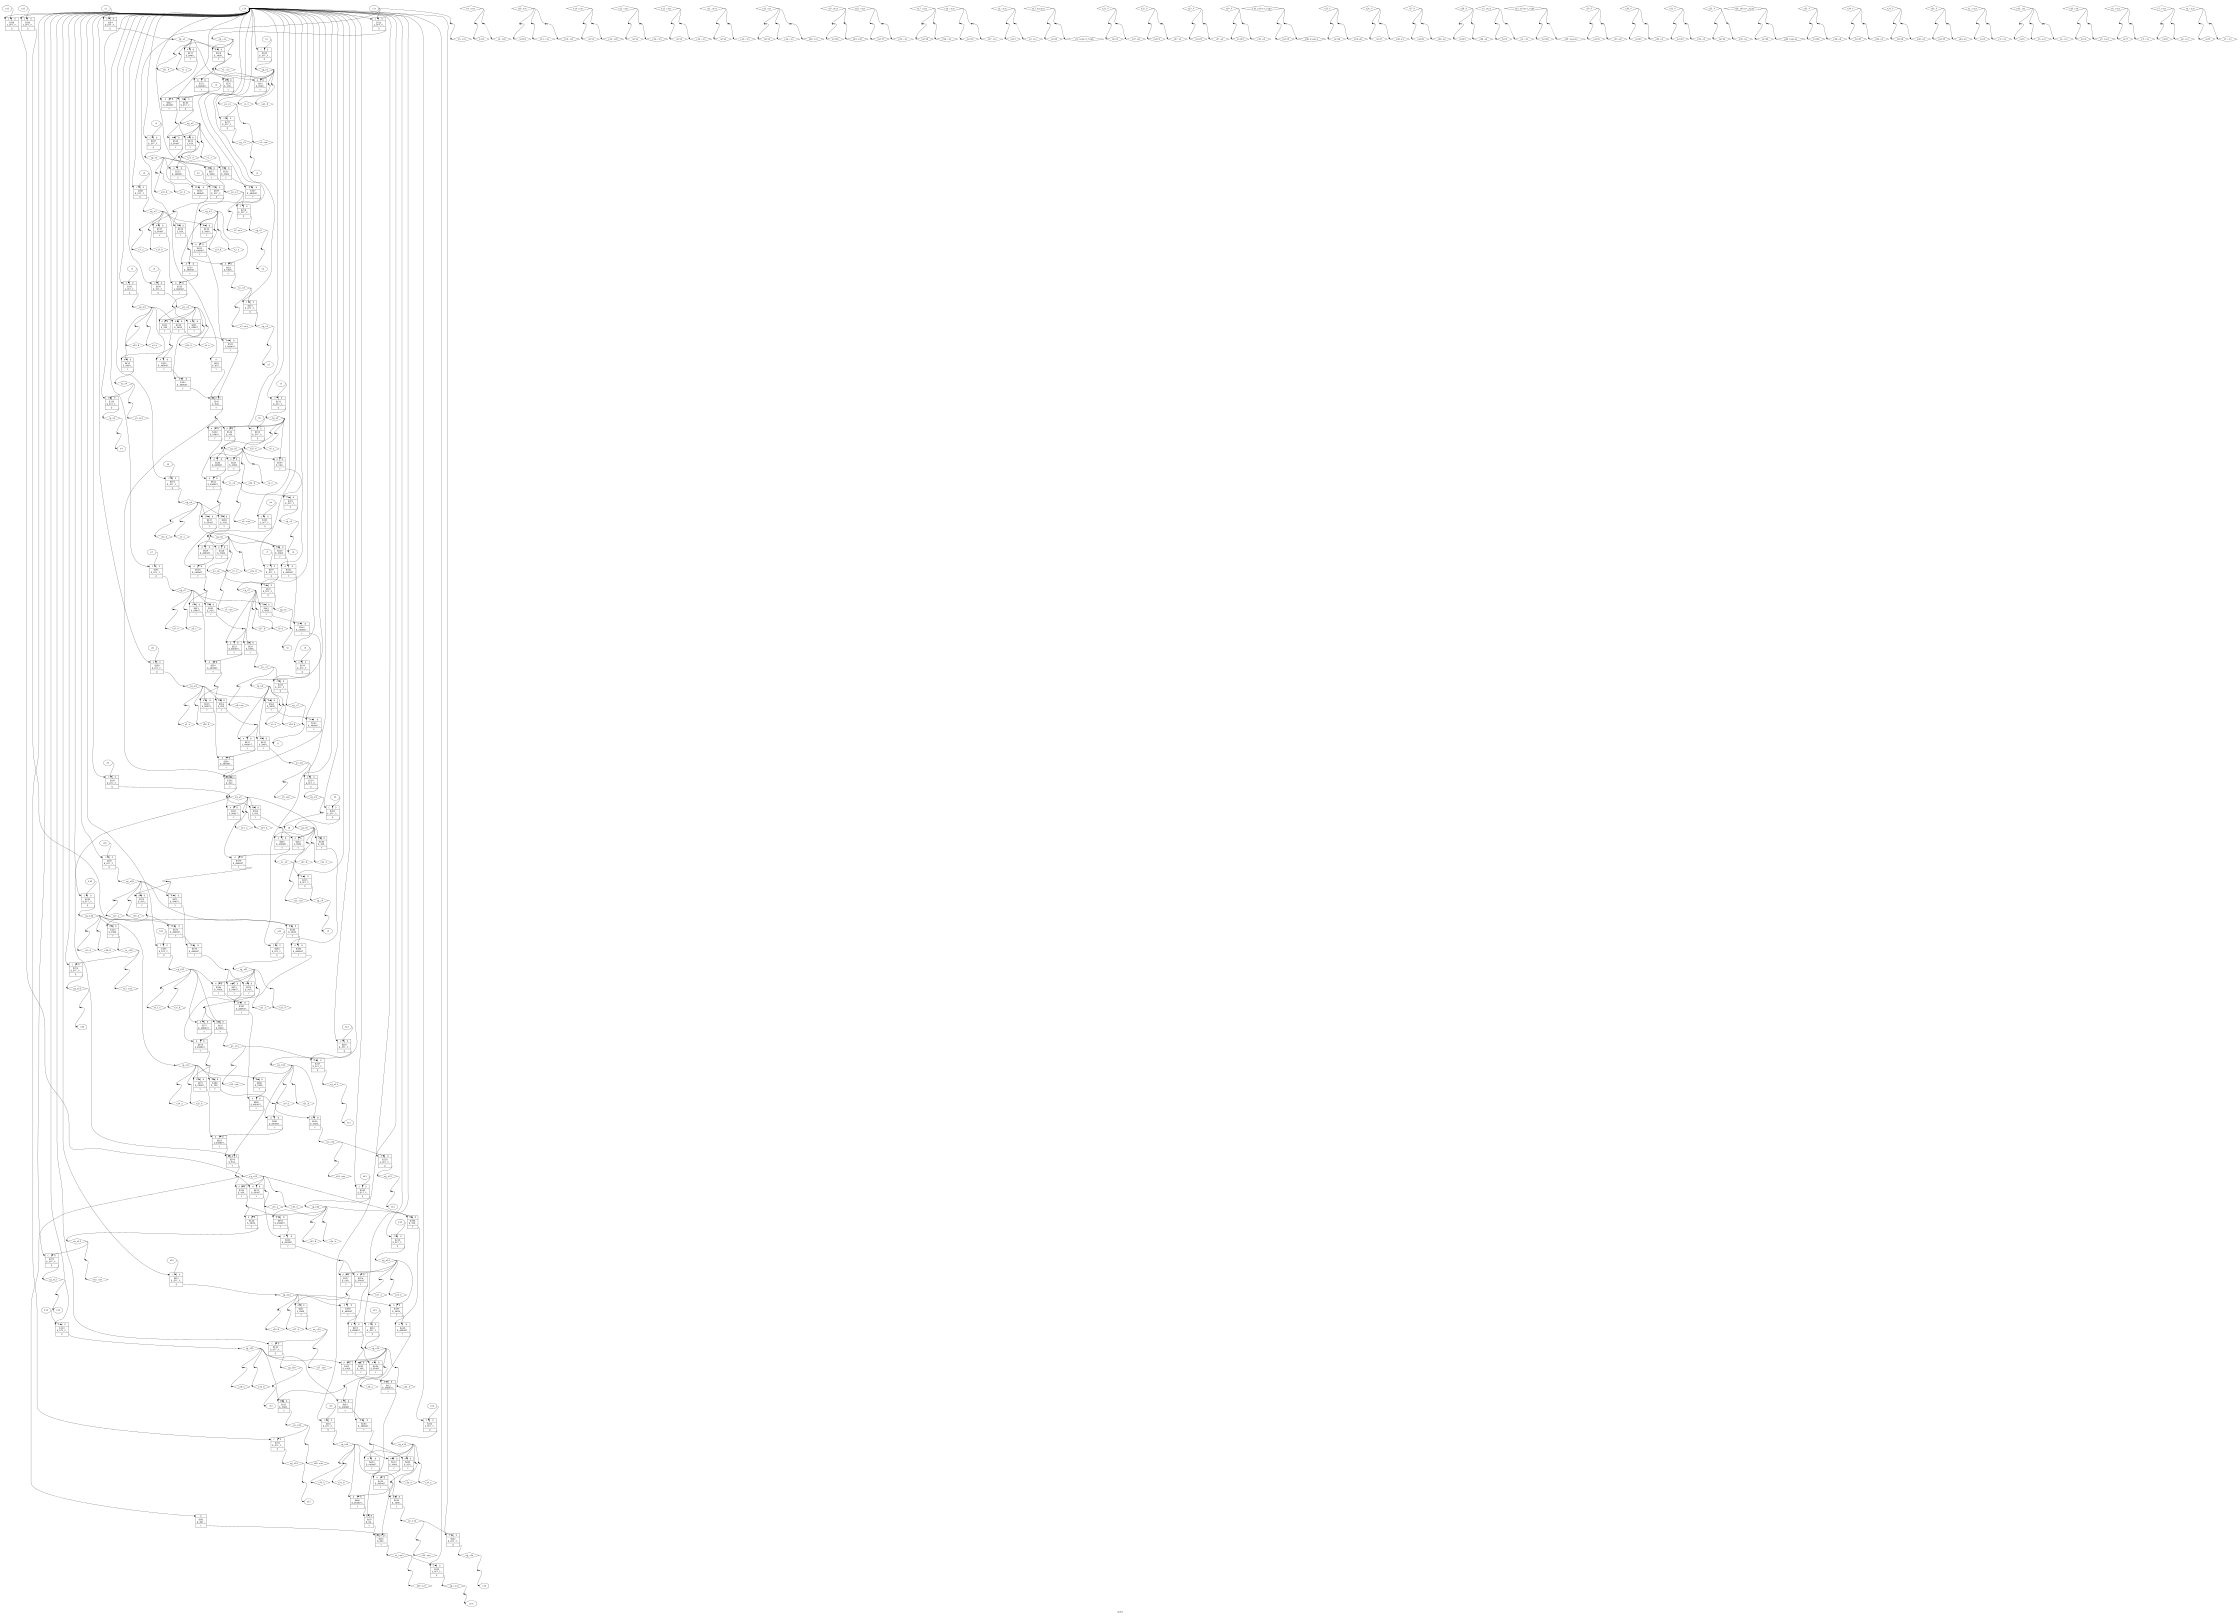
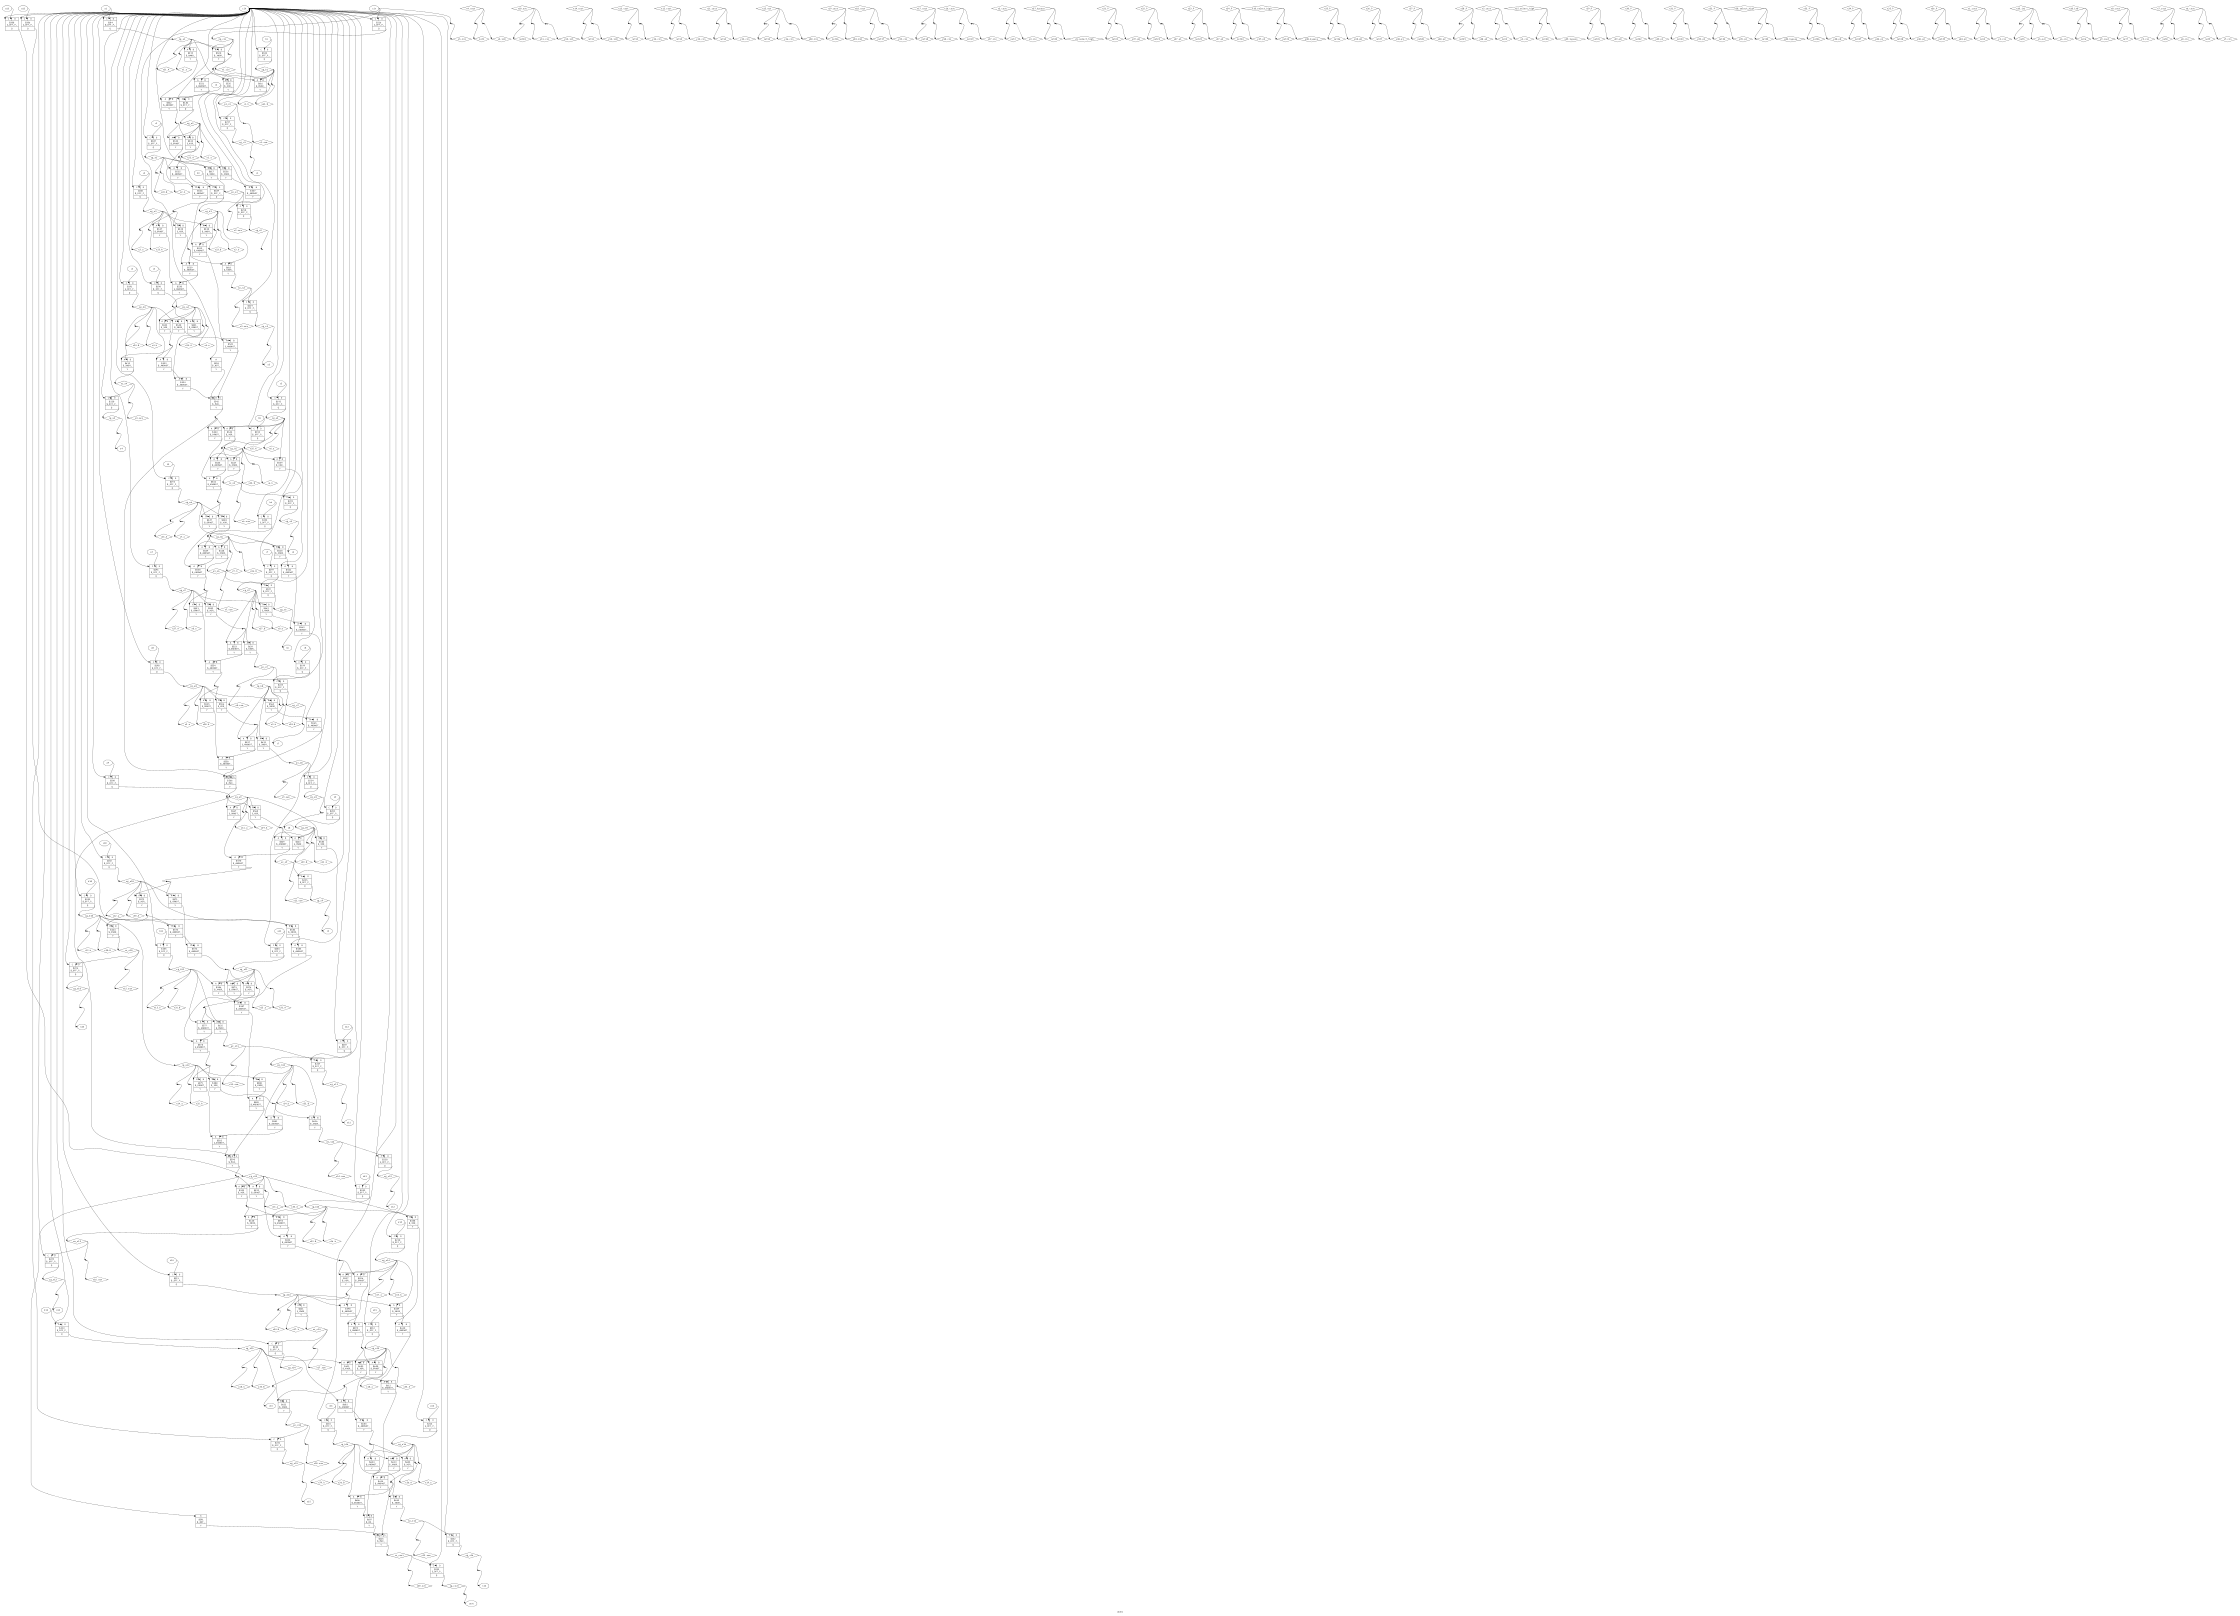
(263, 269) -> none
